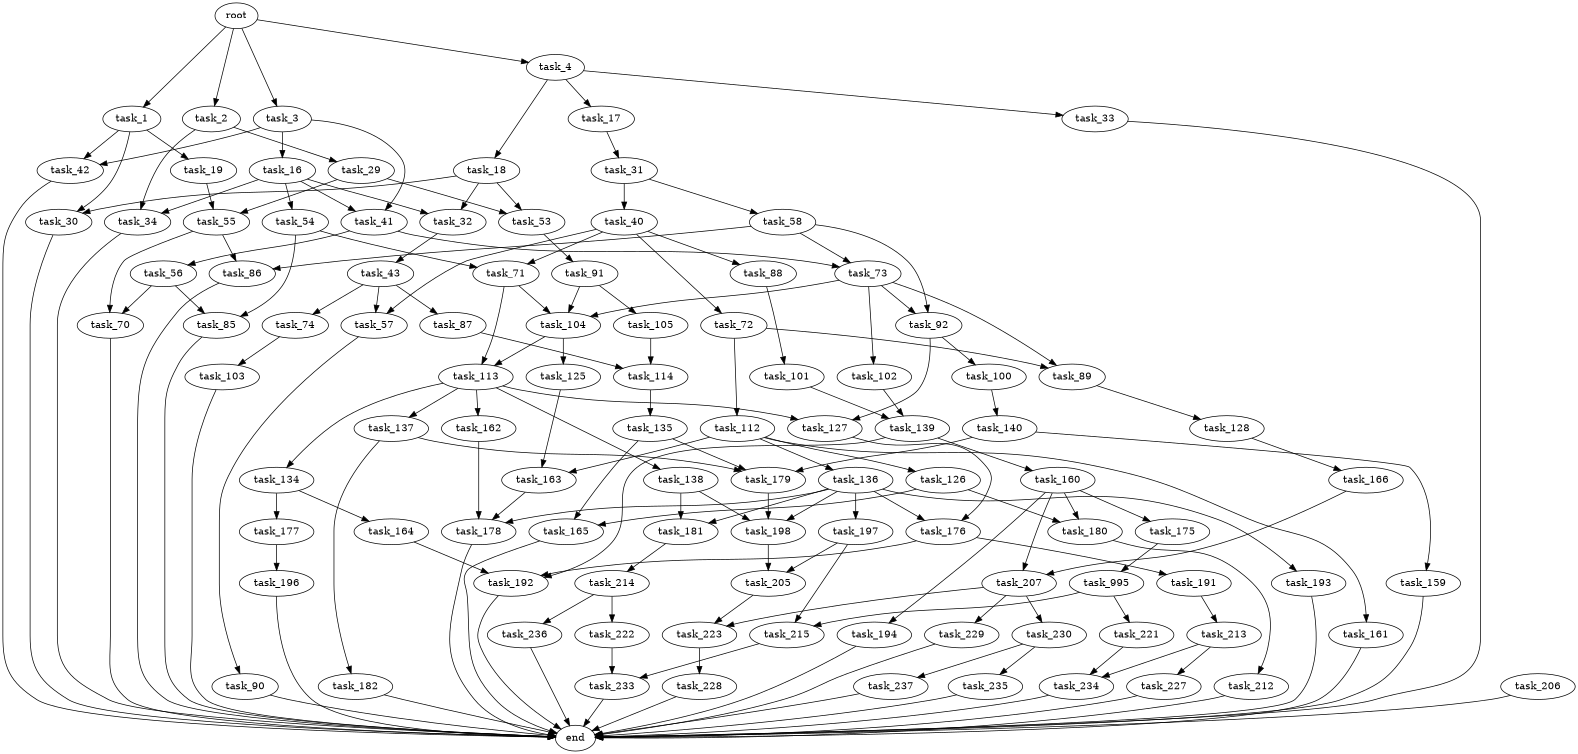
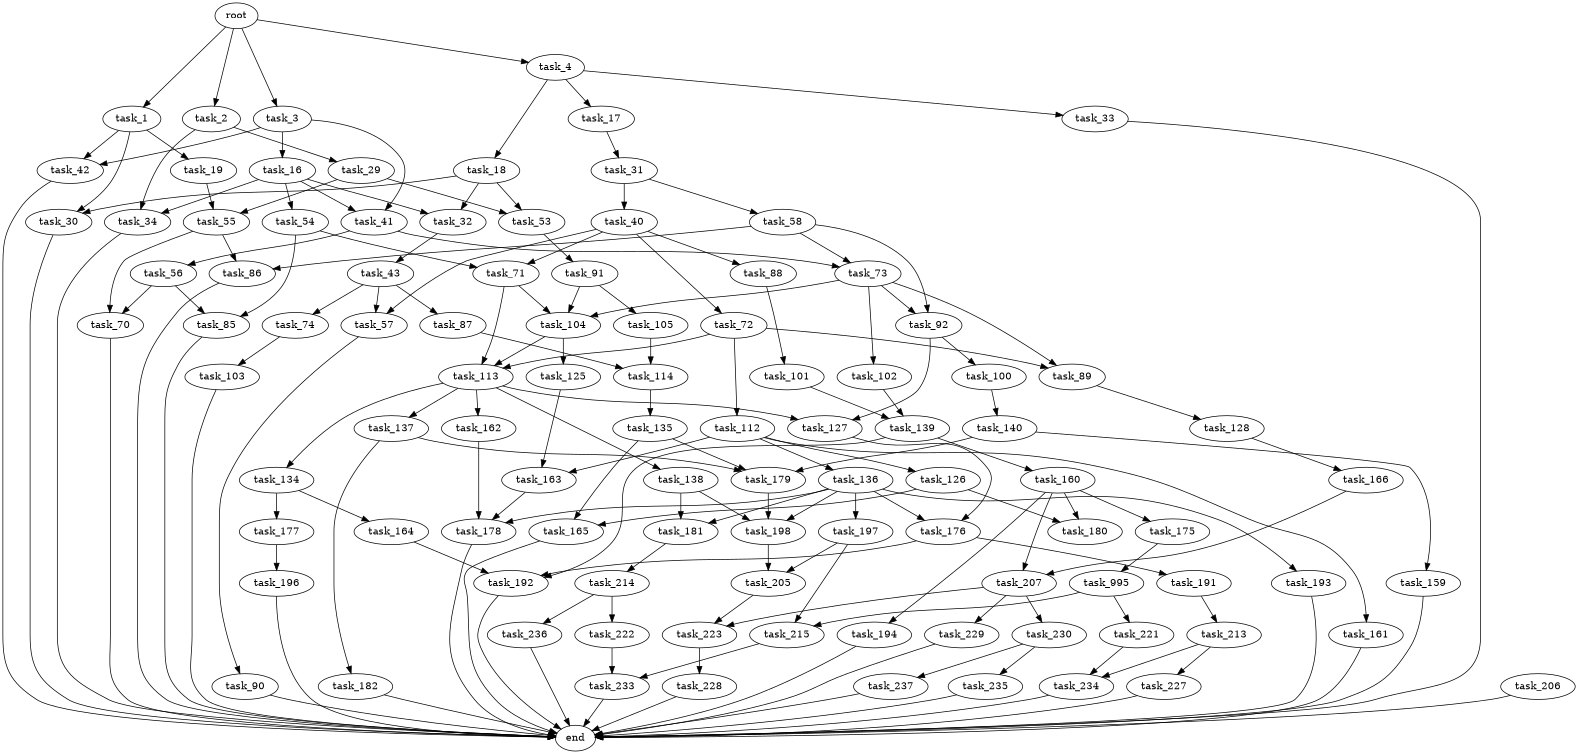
none -> (610, 351)
(1251, 687) -> none
